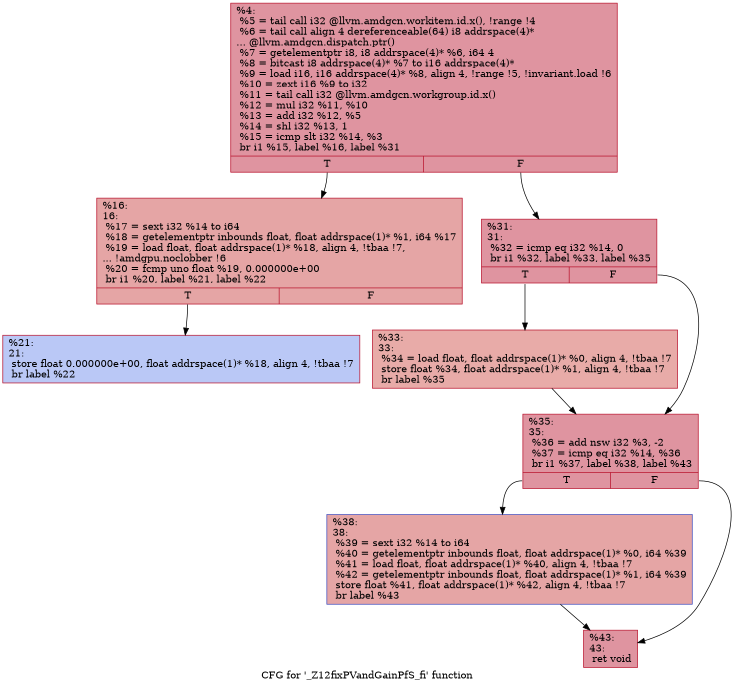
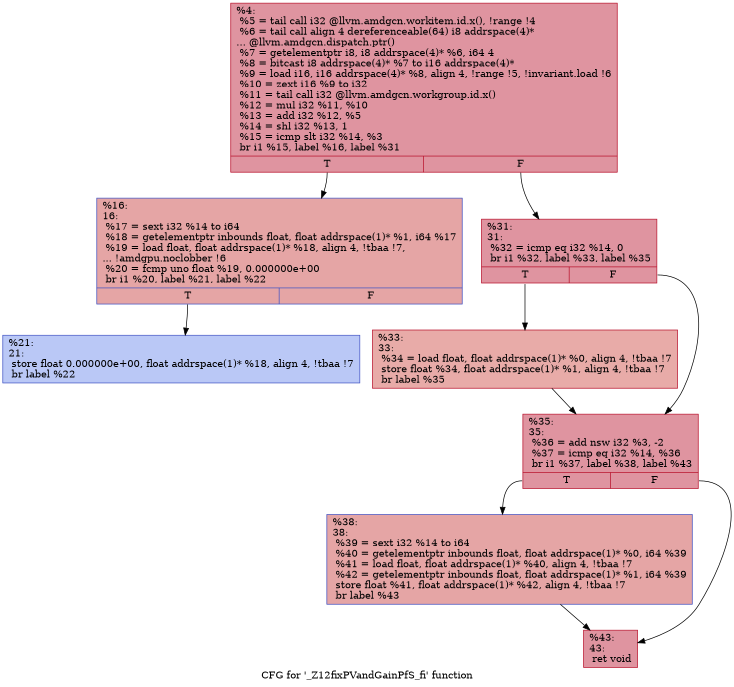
(280, 251) -> (280, 251)
(181, 359) -> (181, 359)
